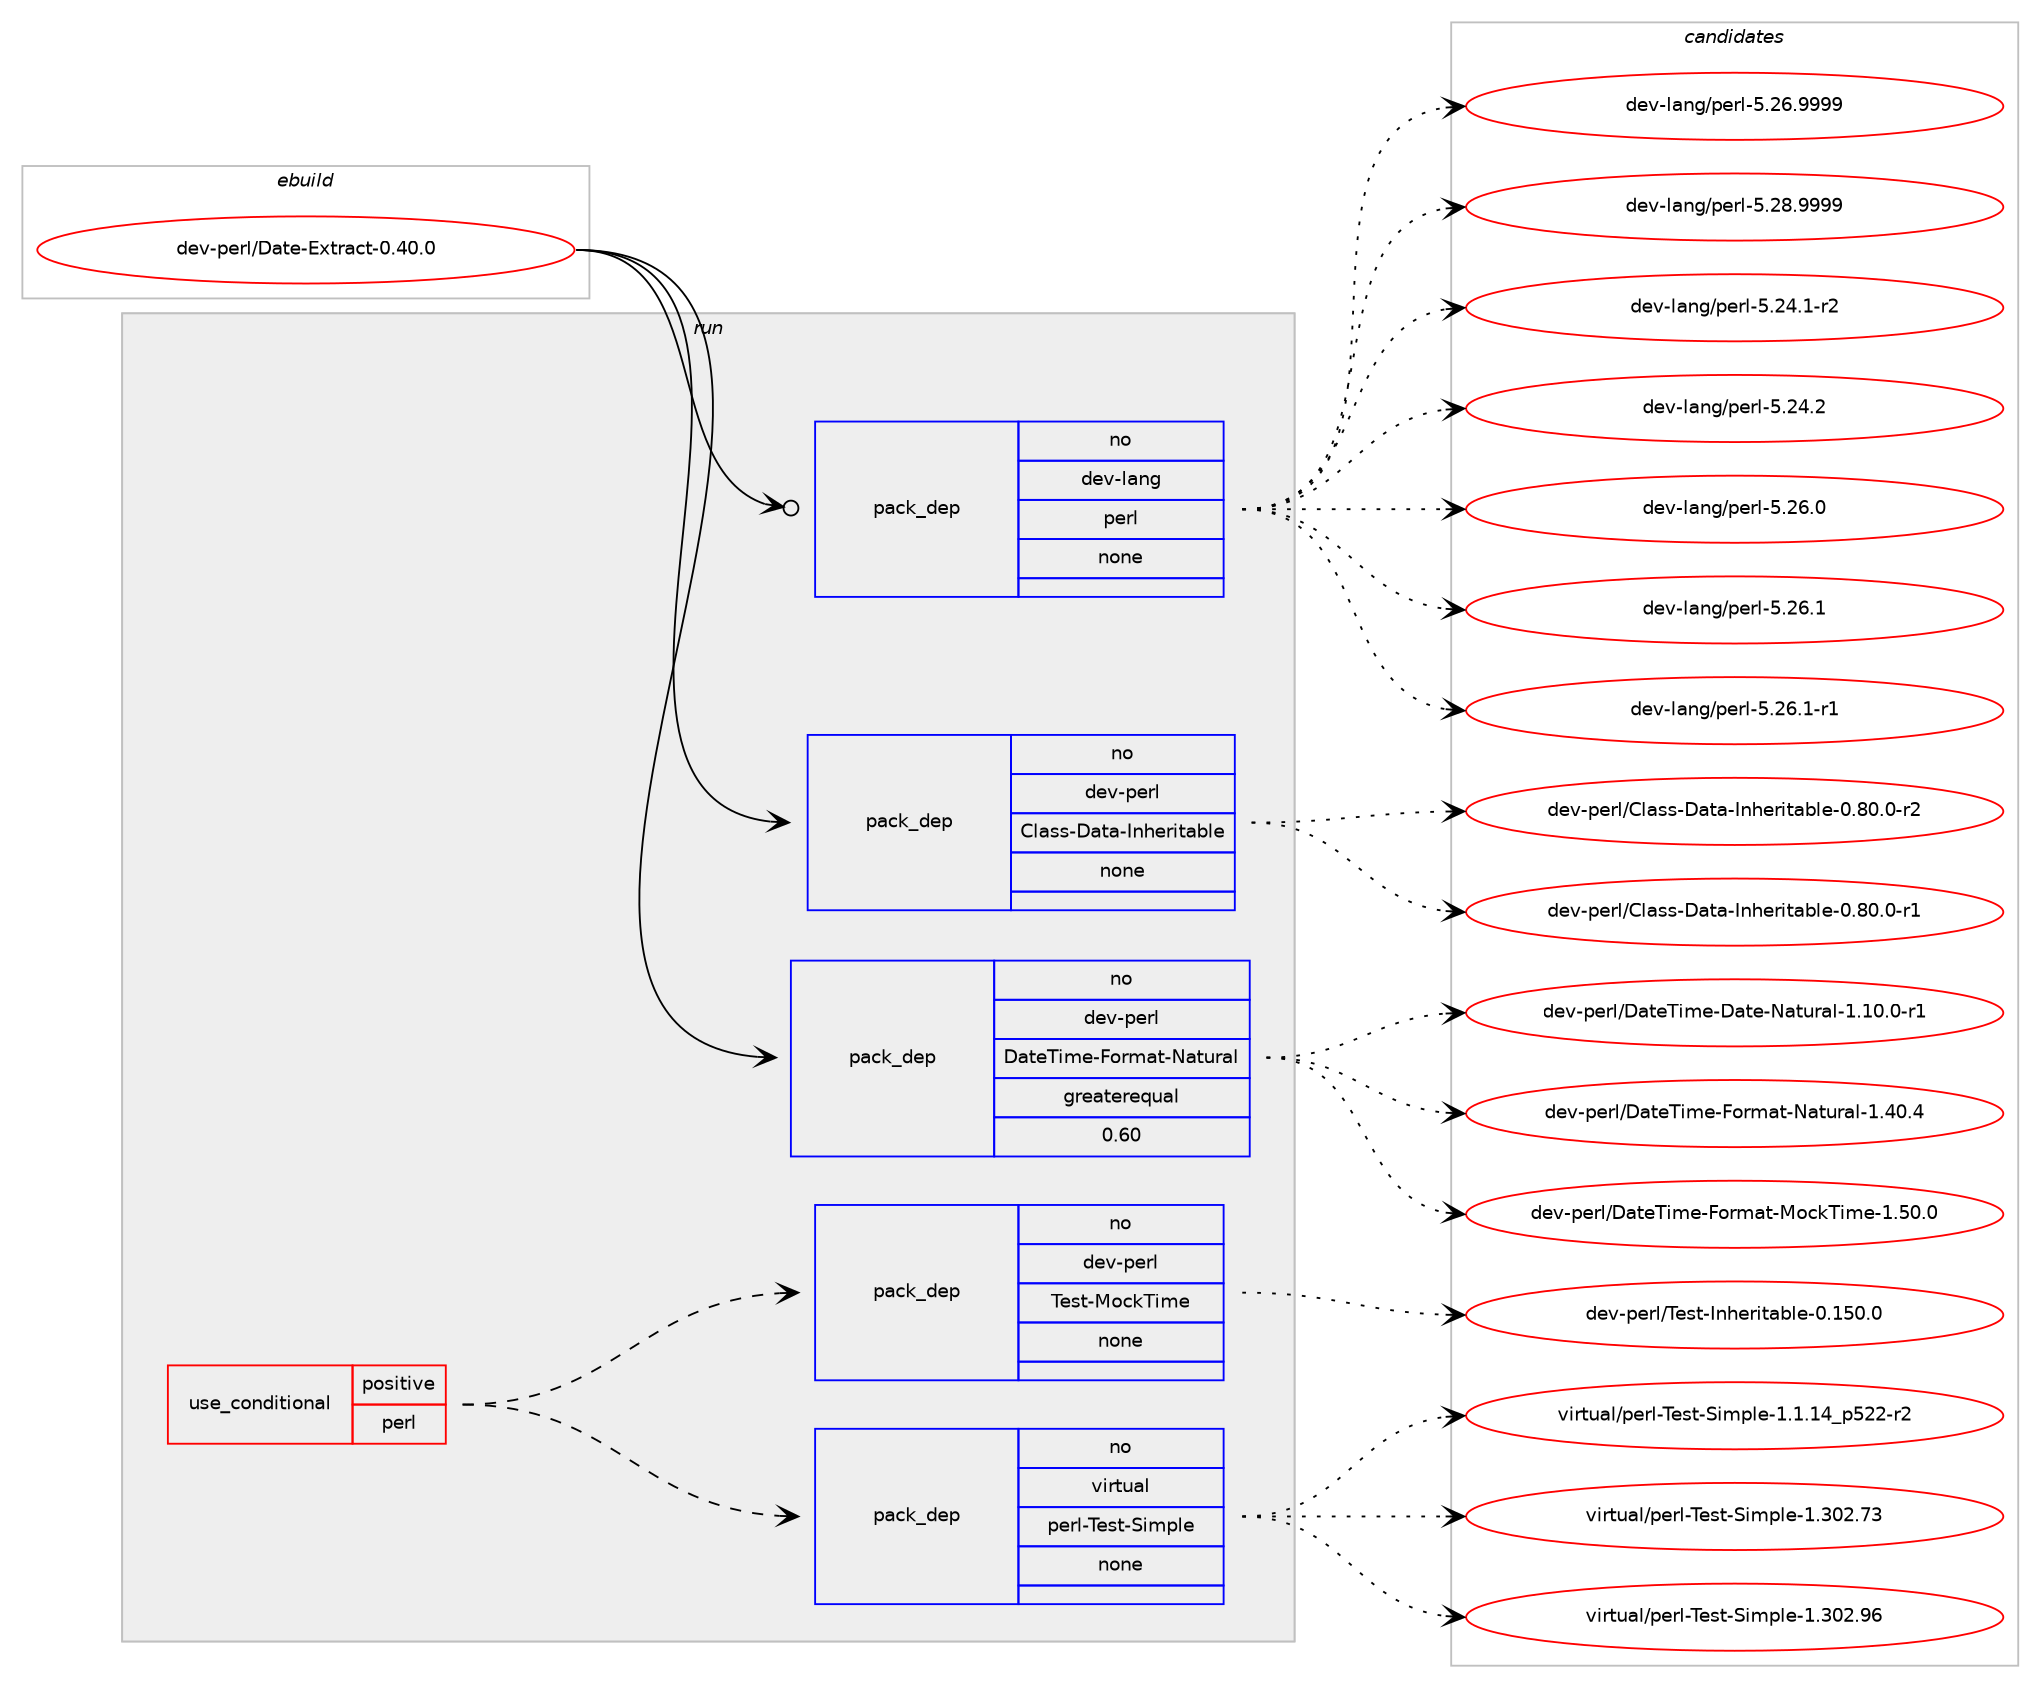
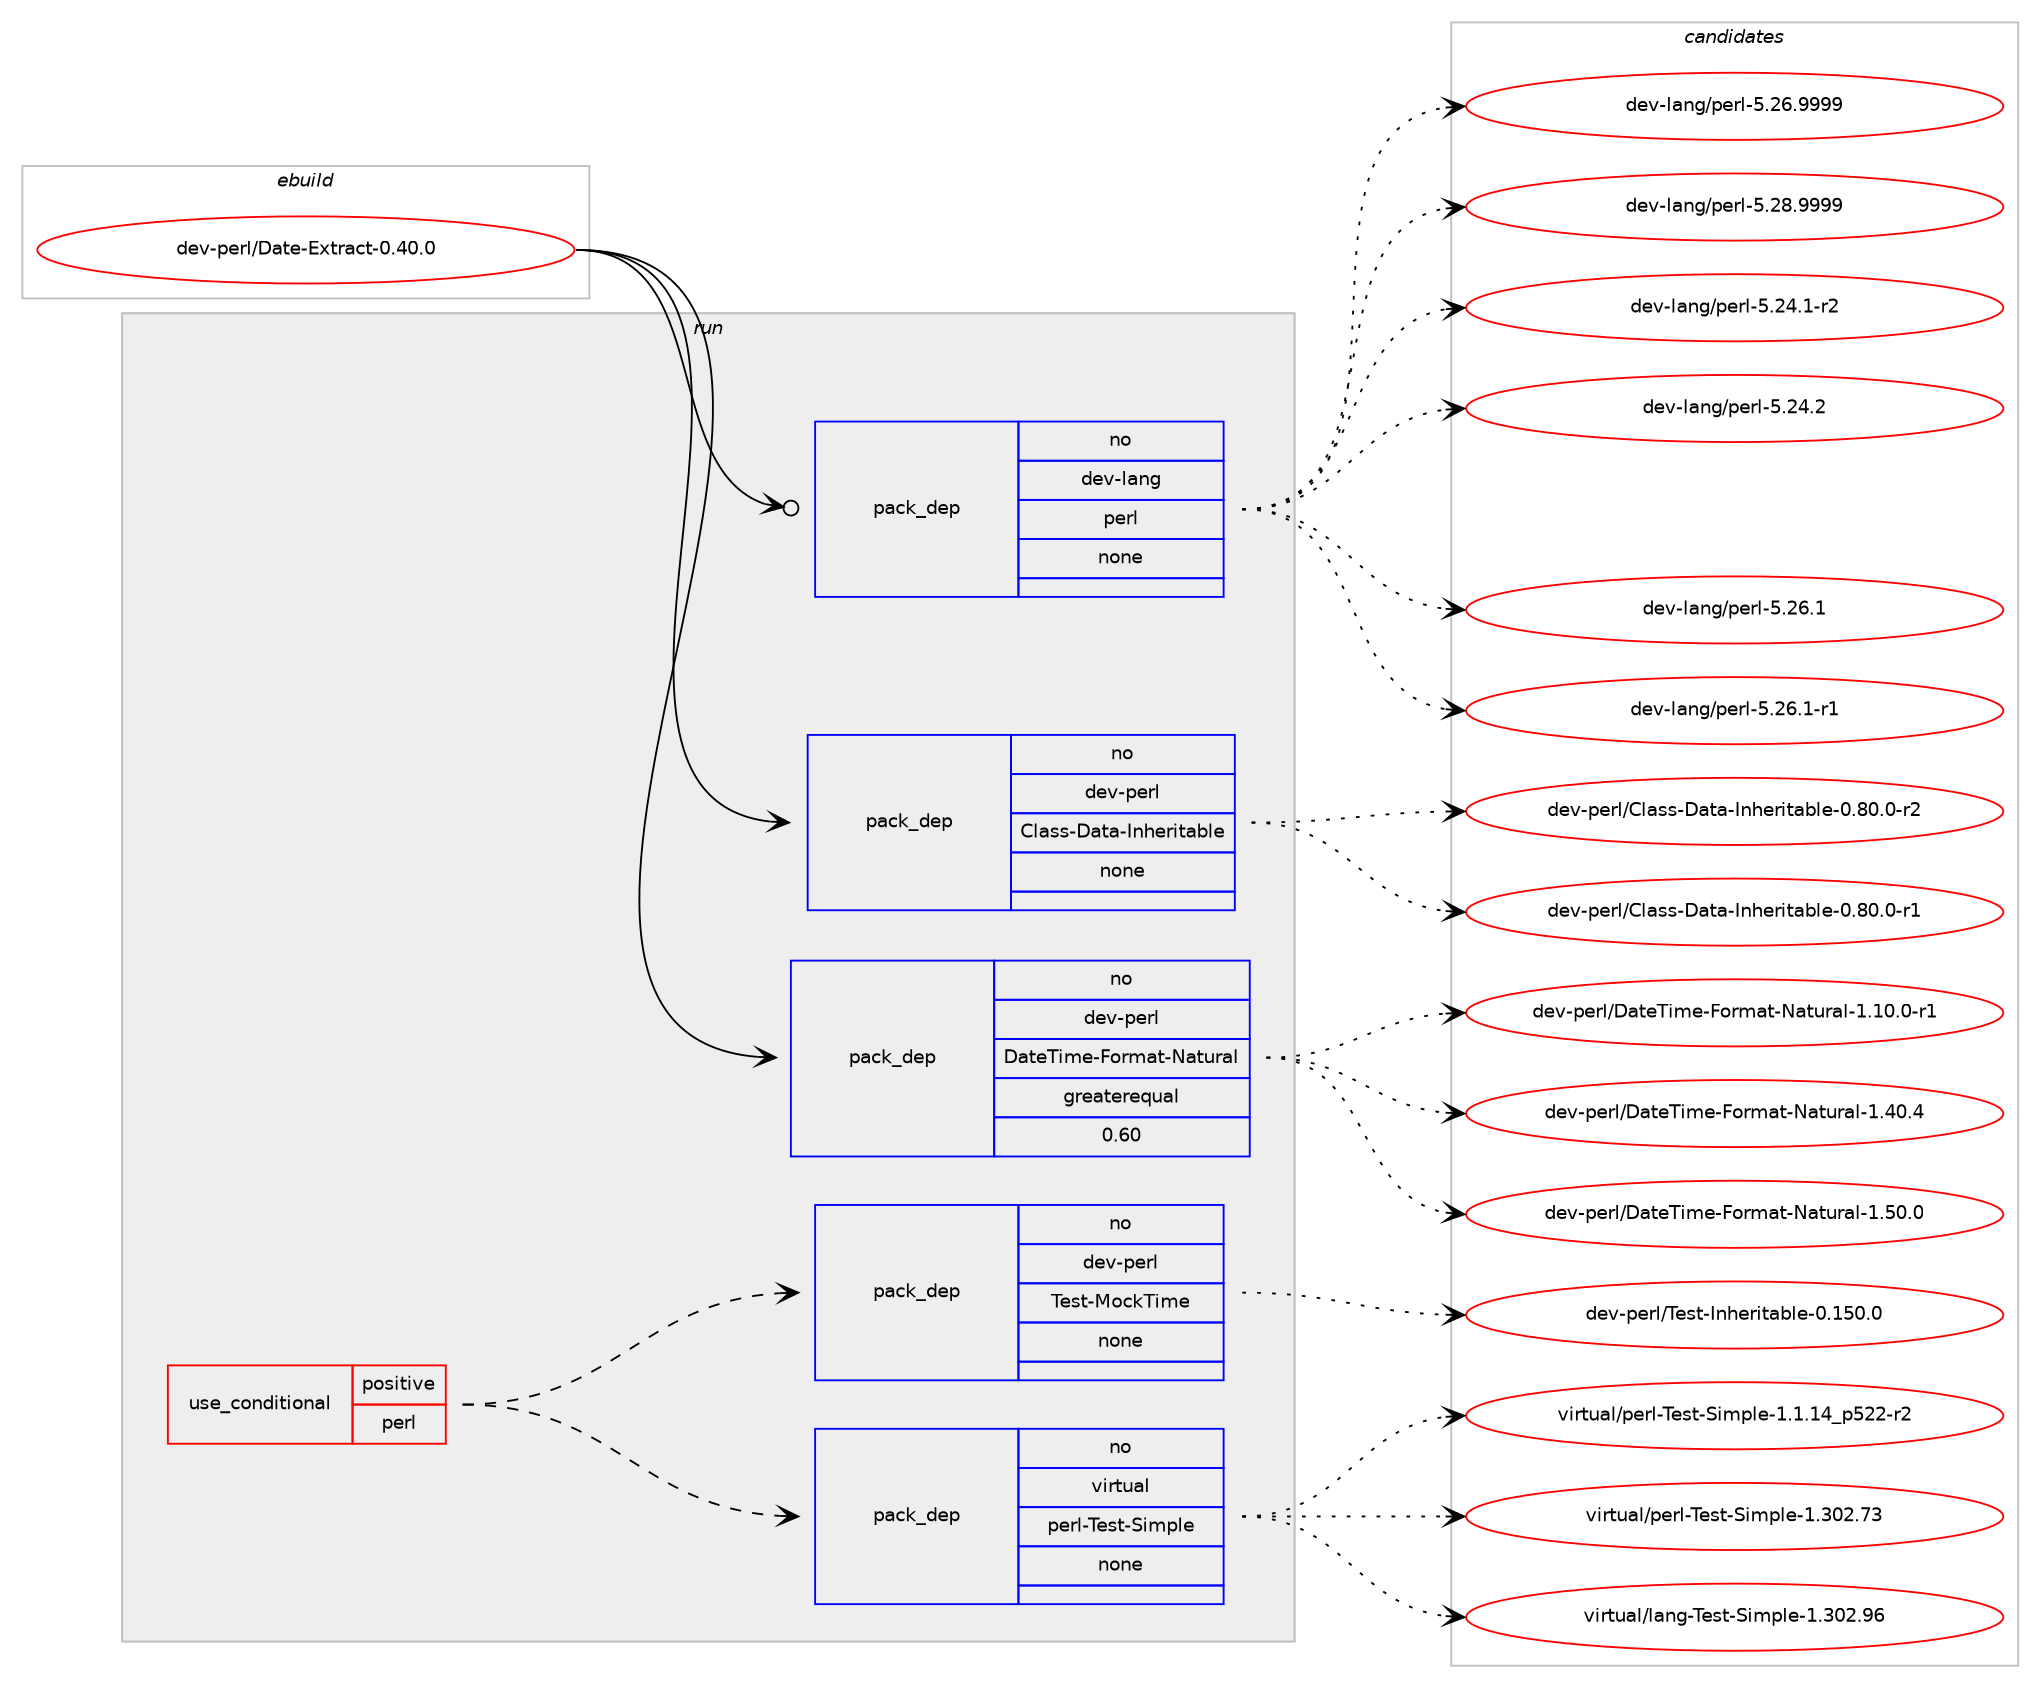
(1735, 509) -> none
(1735, 1013) -> (1735, 1013)
(1735, 1214) -> (1735, 1214)
(1735, 1617) -> (1735, 1617)
